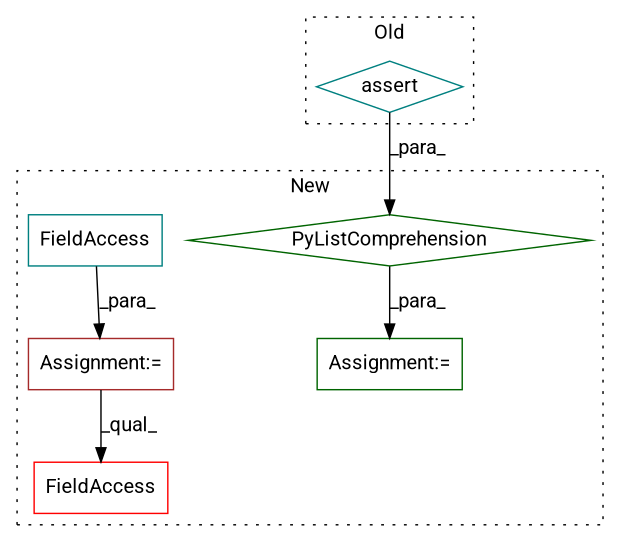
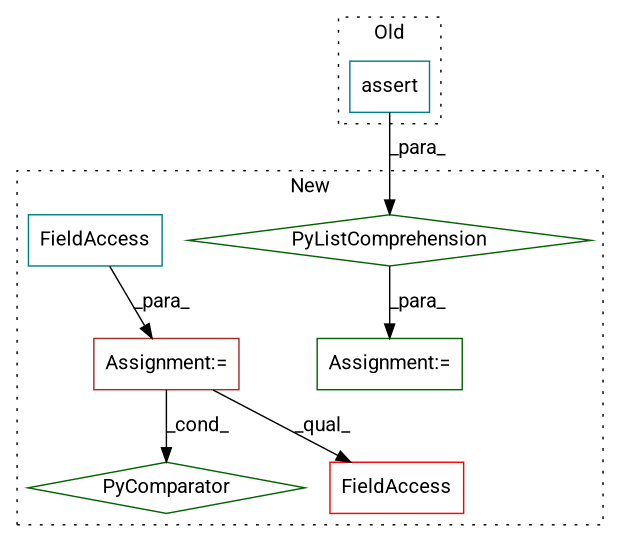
(390, 87) -> (390, 87)
none -> (166, 488)
